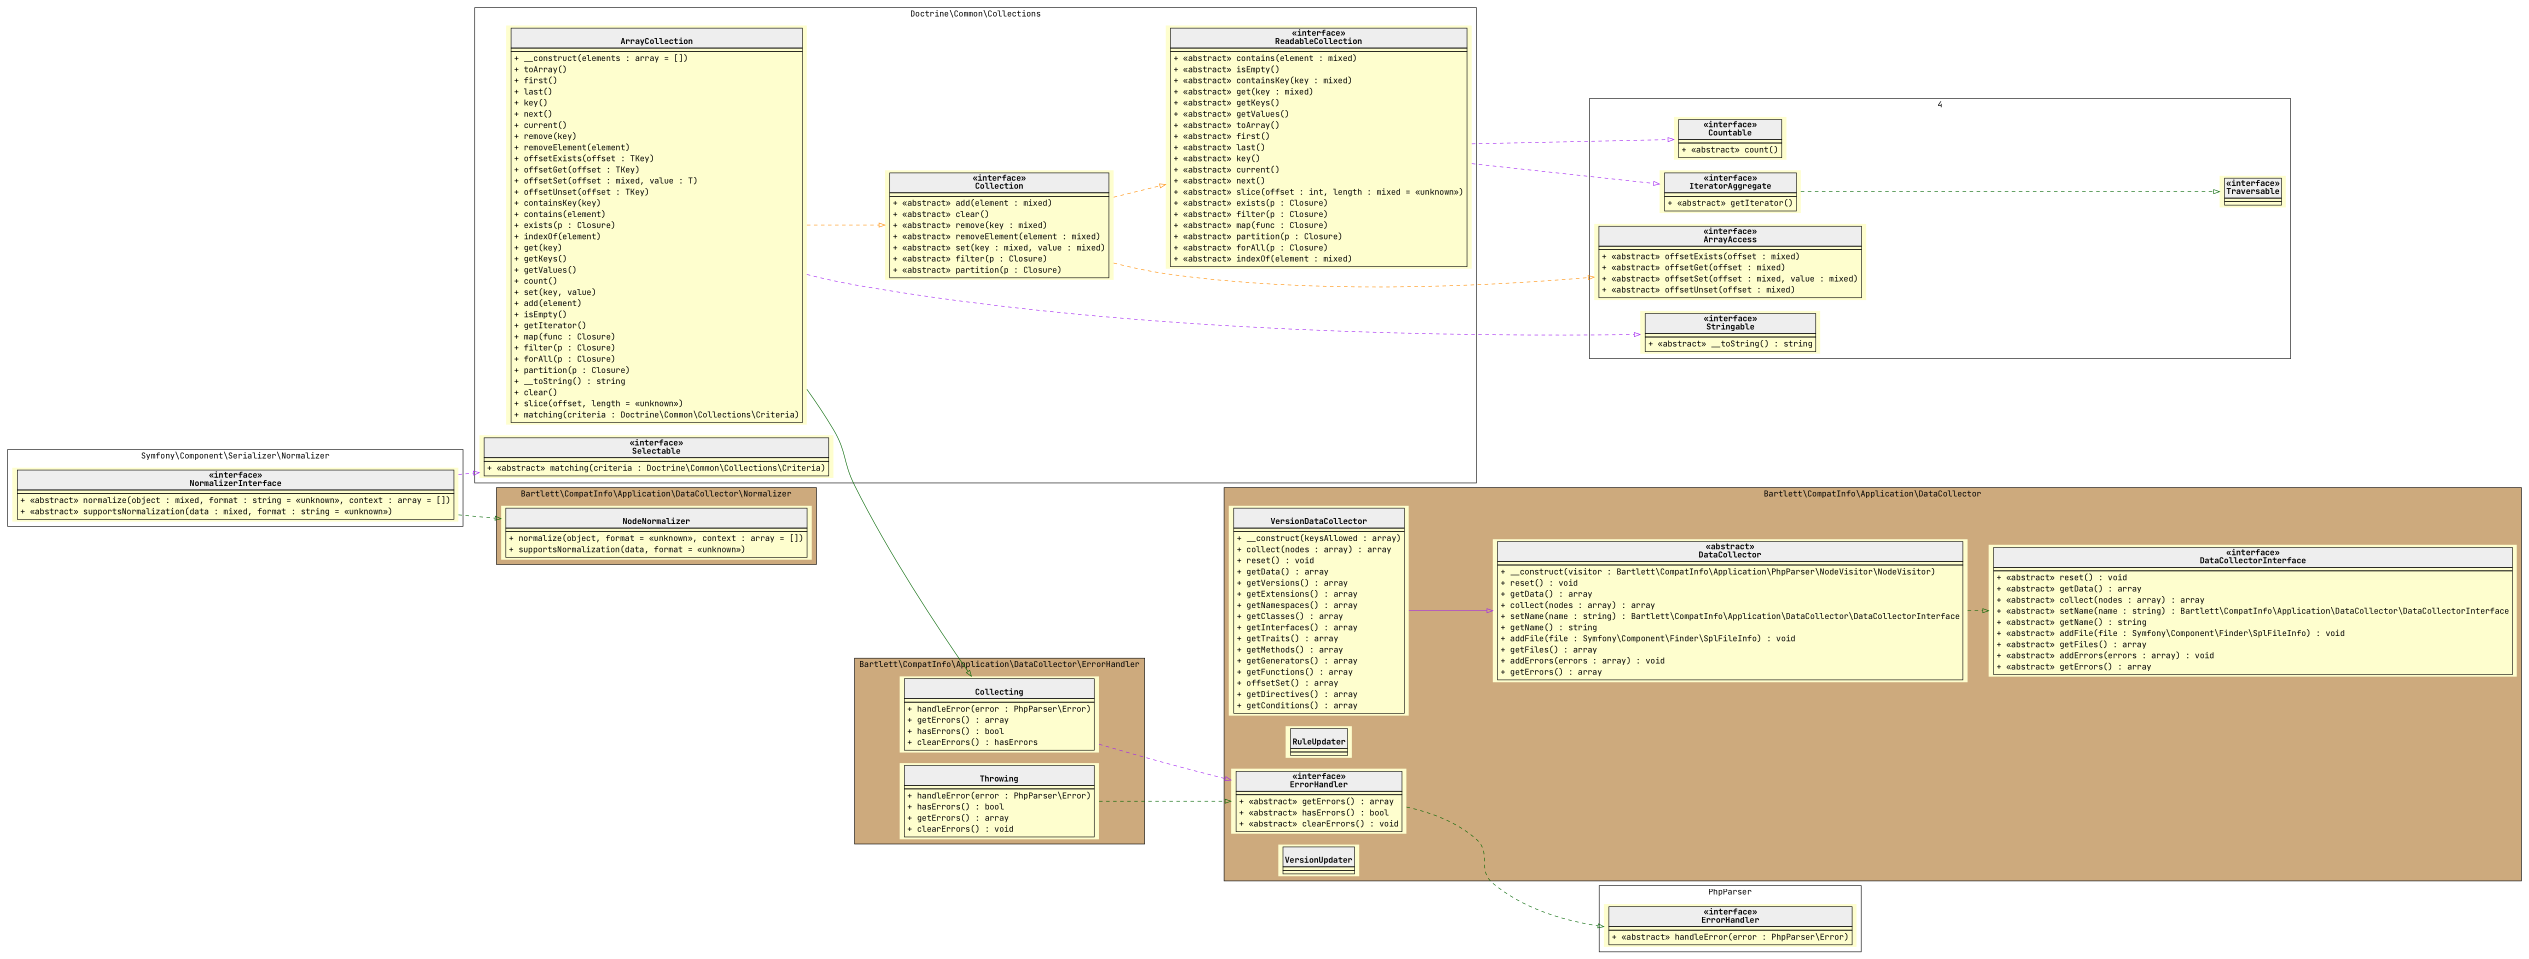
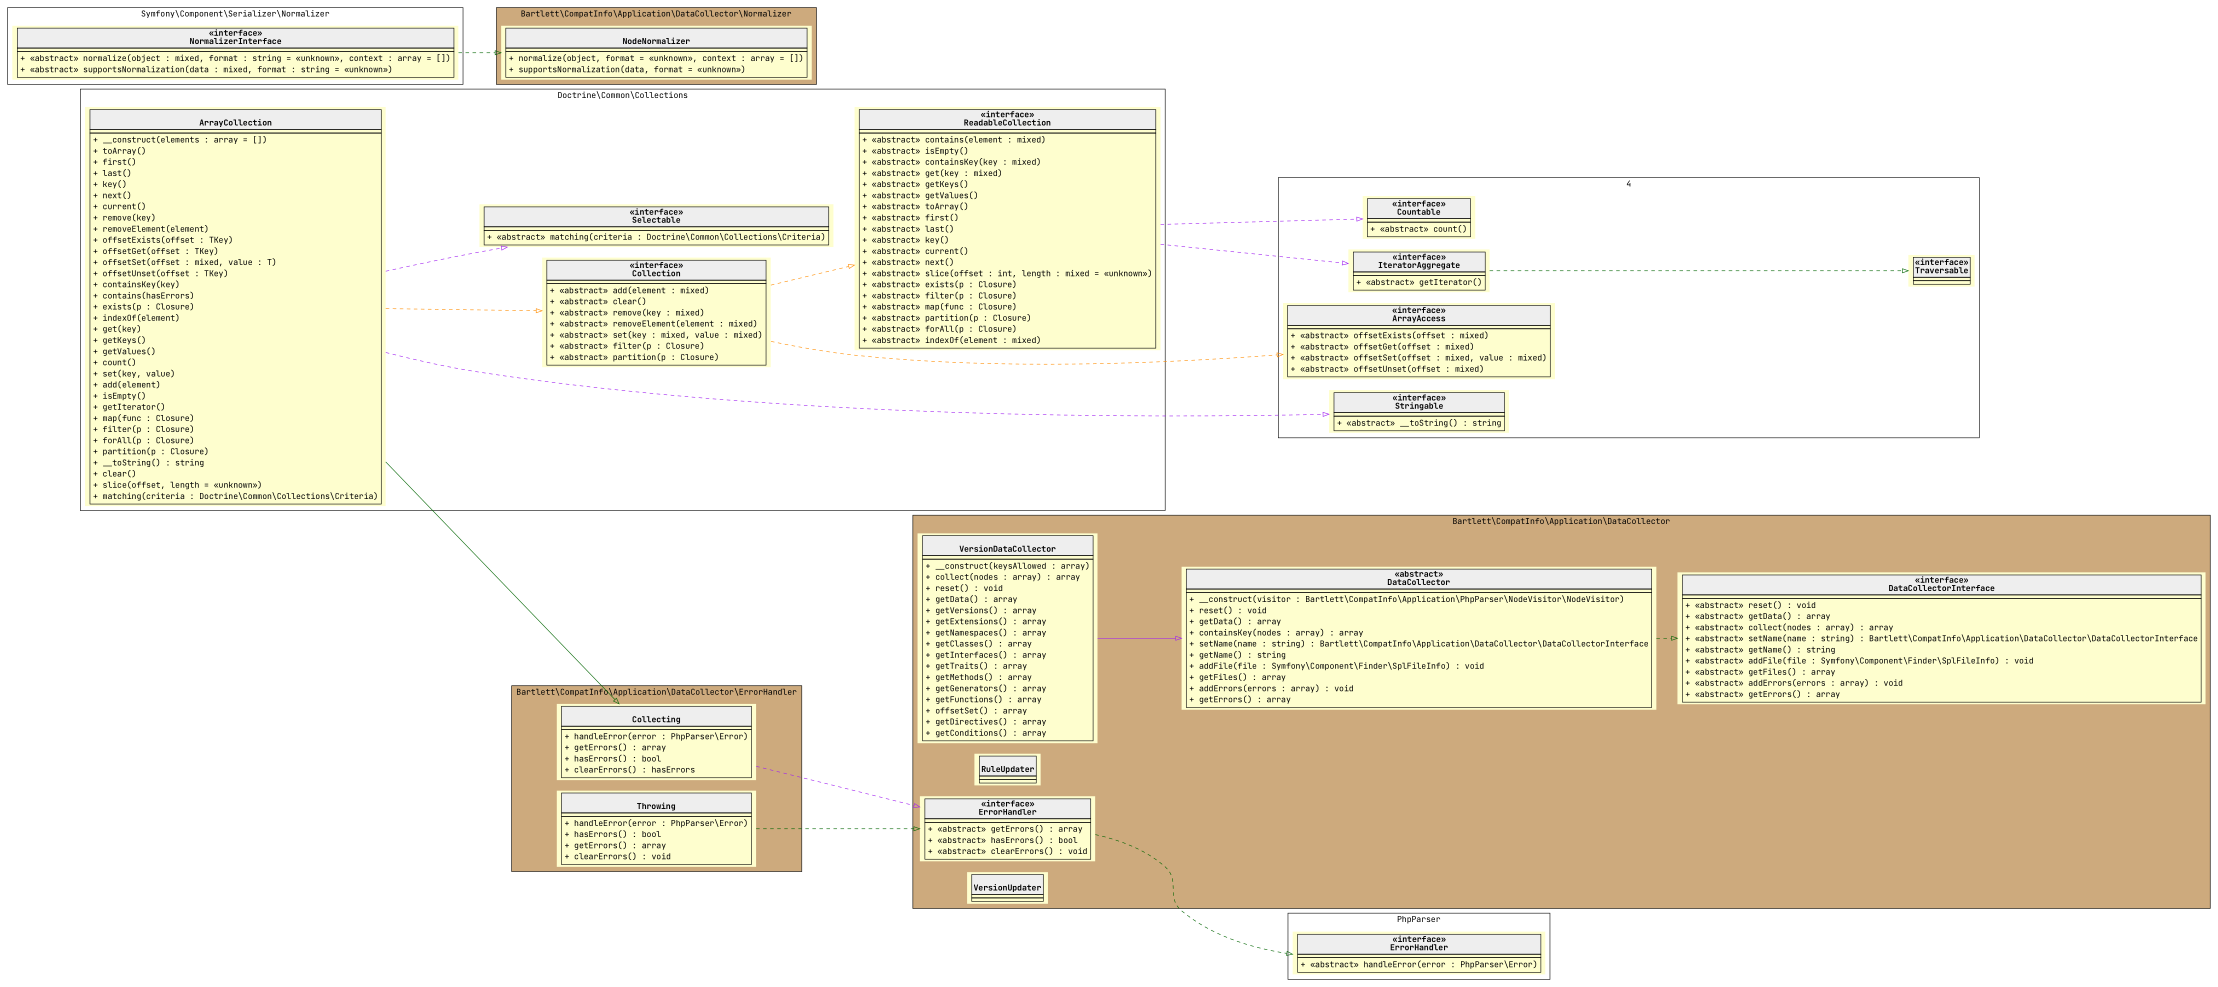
(560, 215) -> (144, 296)
(467, 474) -> (443, 259)
(1578, 605) -> (1277, 633)
